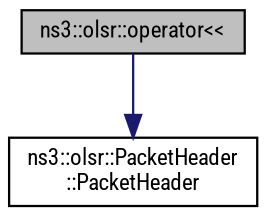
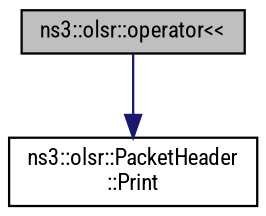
(133, 172) -> (133, 172)
